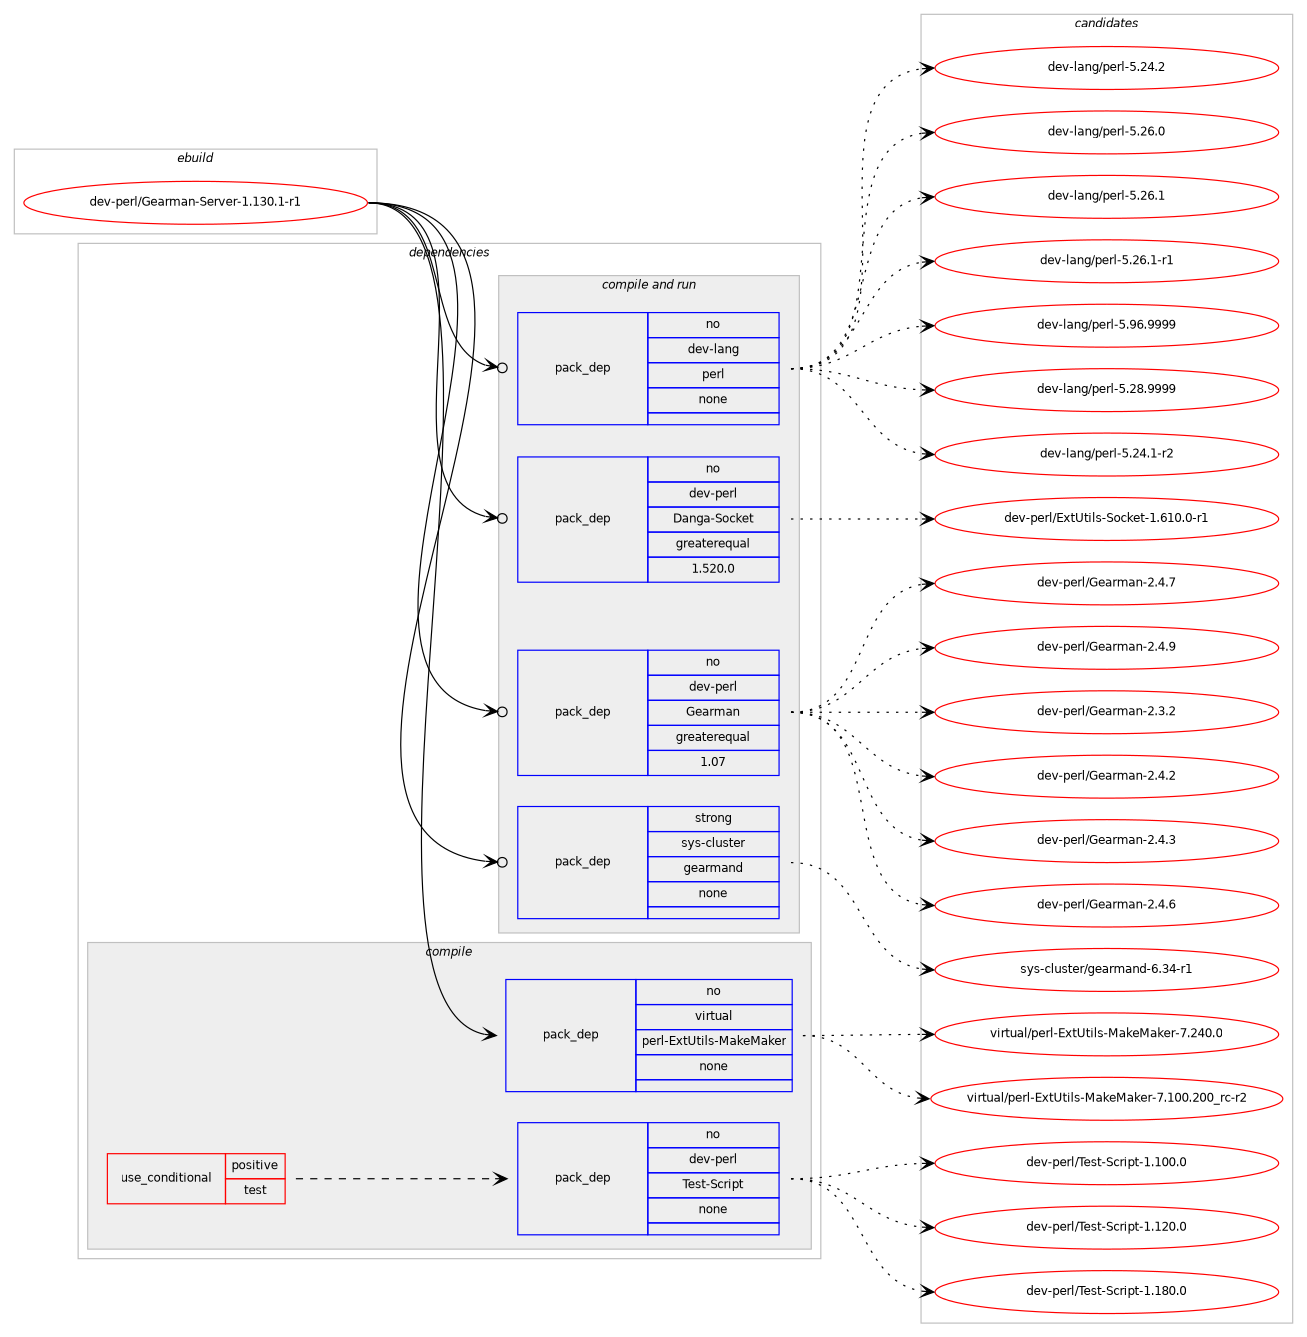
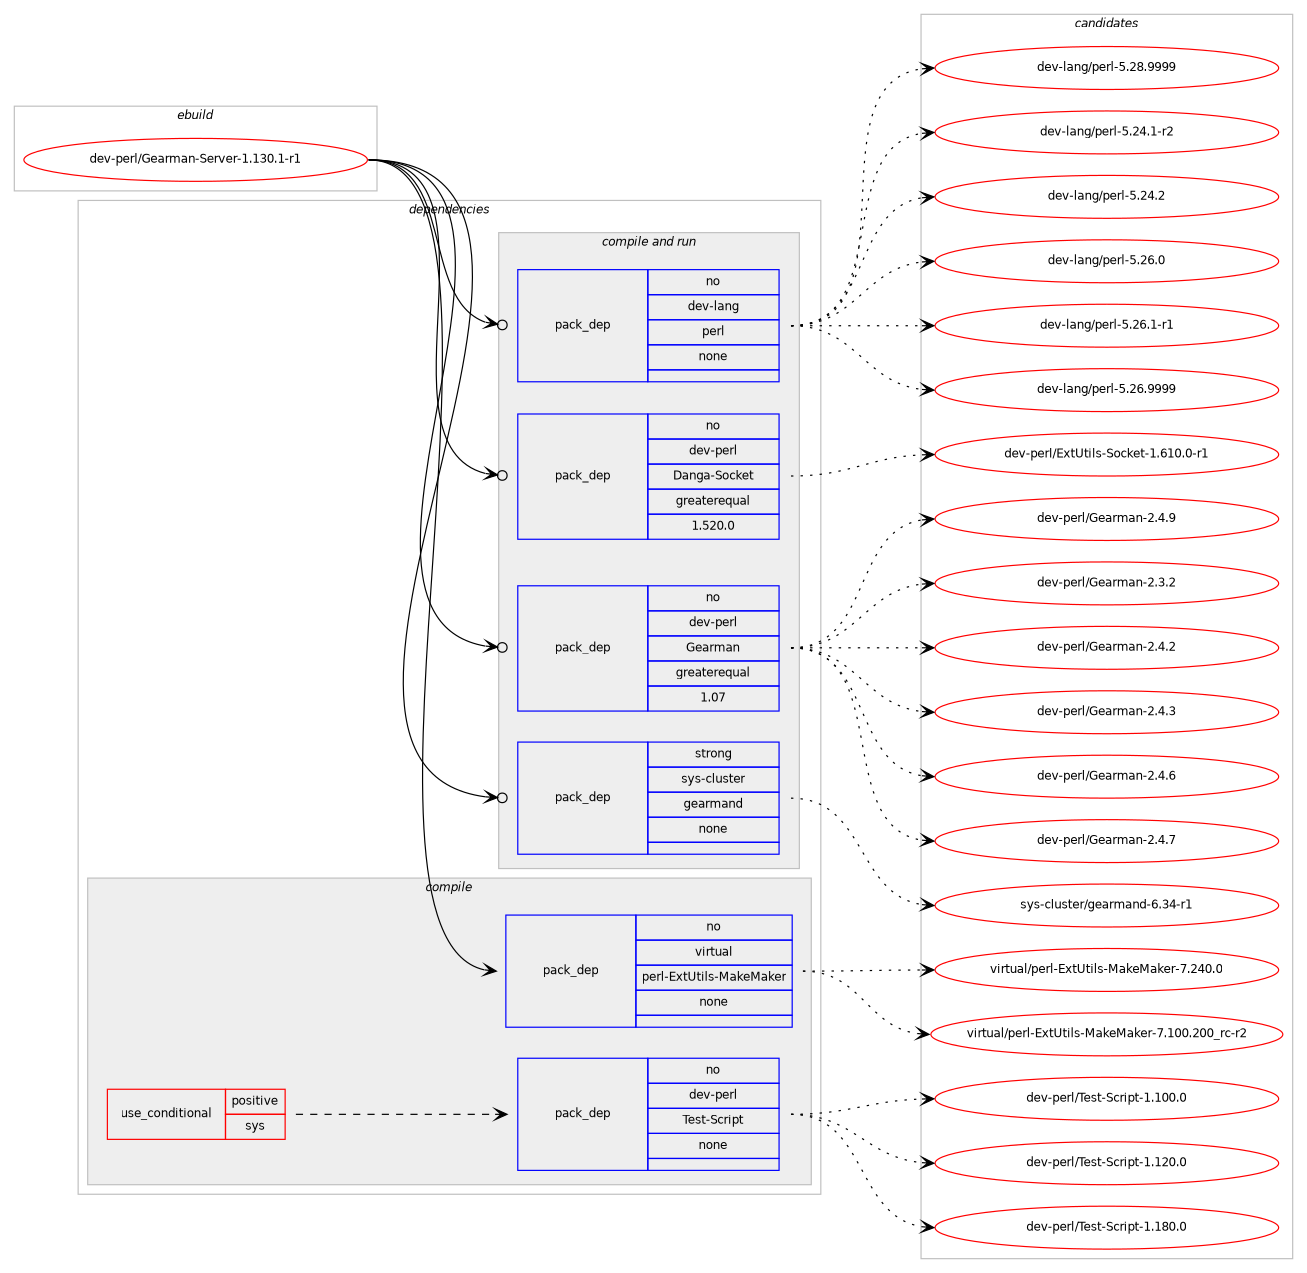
(1107, 197) -> none
(1107, 326) -> (1107, 390)
(255, 1191) -> (255, 1126)
